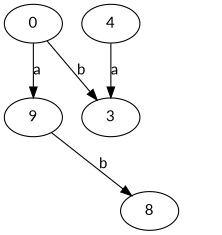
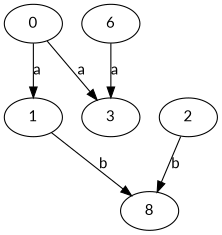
(111, 24) -> (111, 24)
(81, 71) -> (81, 71)
(33, 117) -> (33, 117)
none -> (188, 117)
